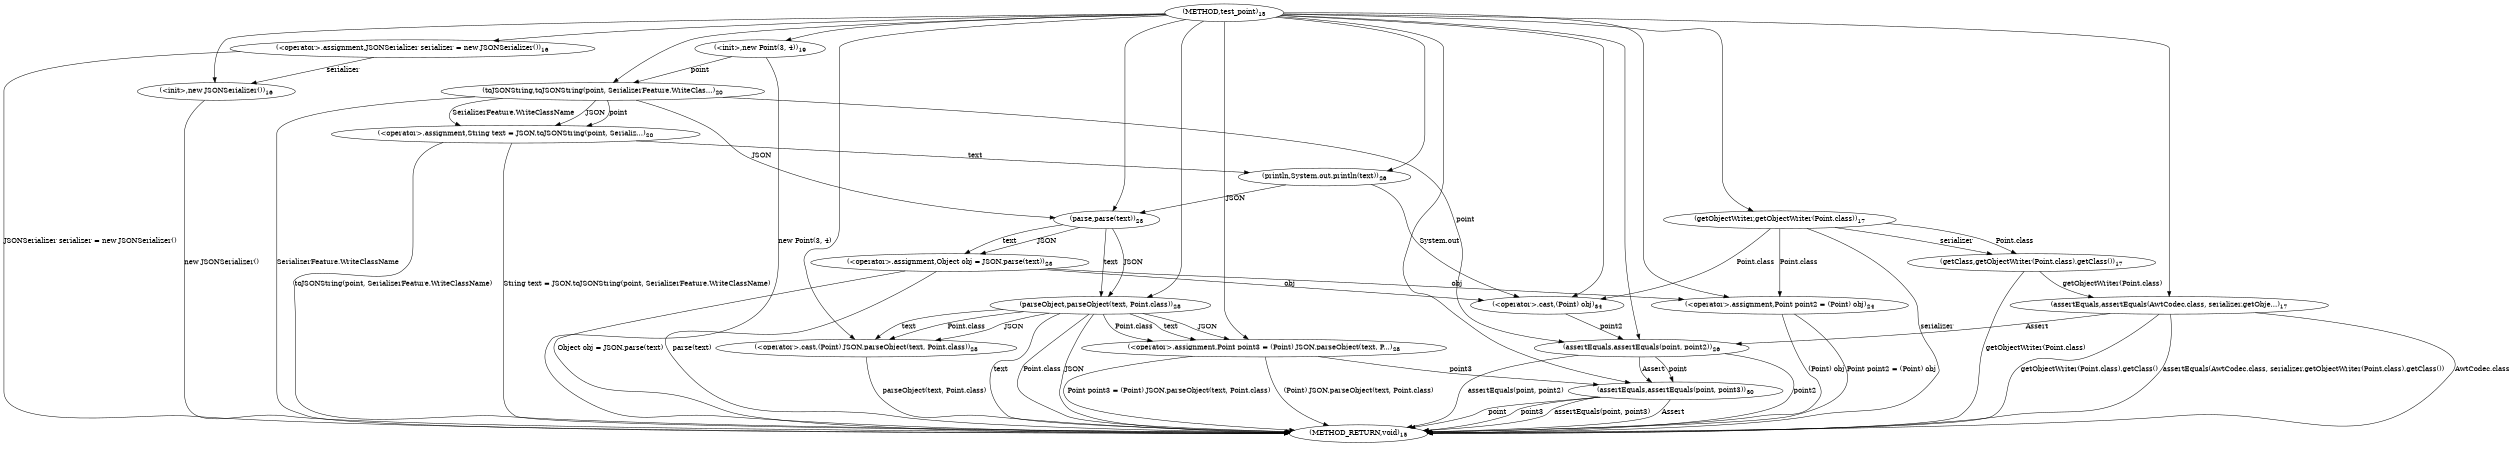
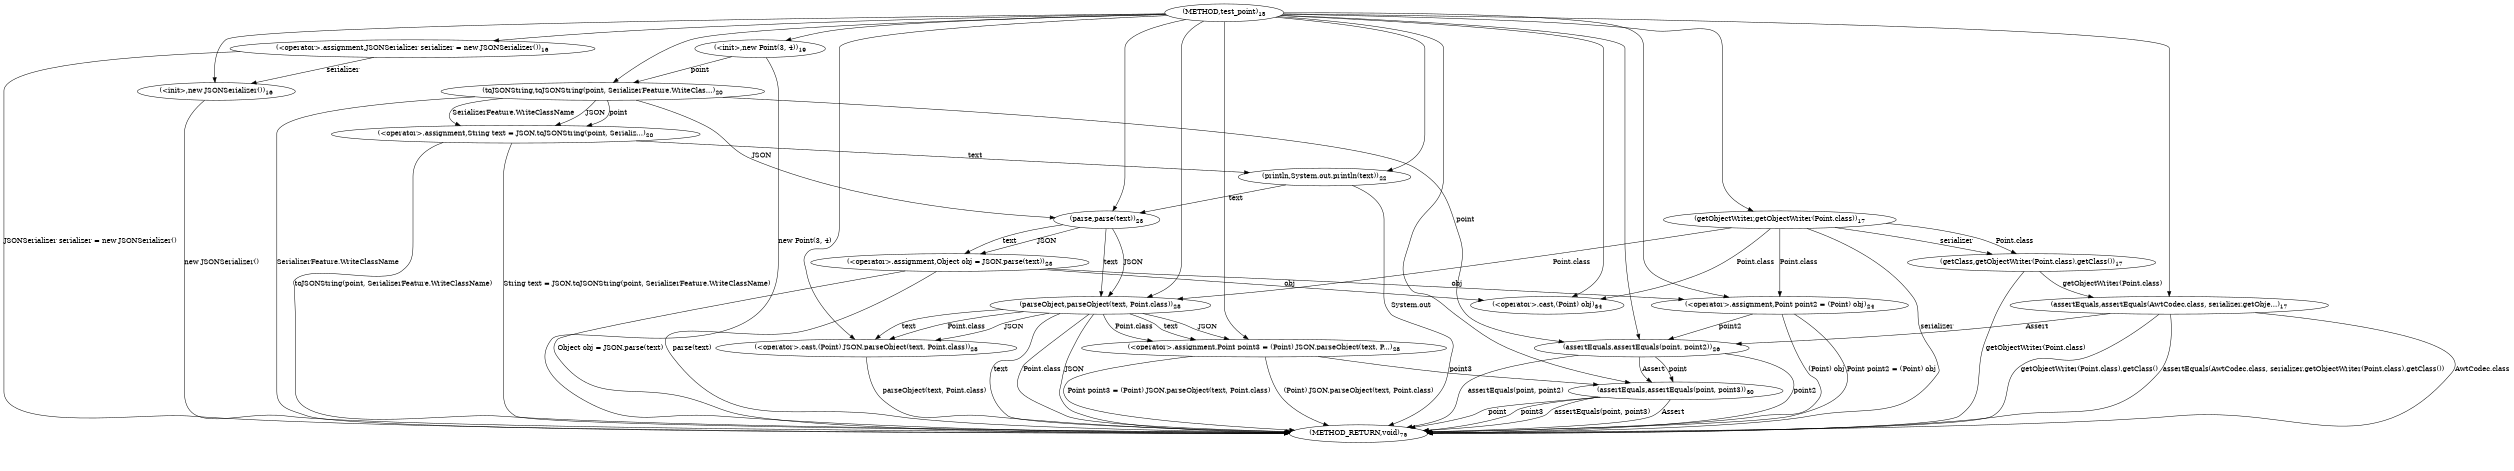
(1383, 176) -> (1383, 176)
(1236, 198) -> (1236, 198)
(1430, 254) -> (1406, 321)
none -> (1458, 268)
(1592, 326) -> (1713, 326)
(1404, 433) -> (1404, 433)
